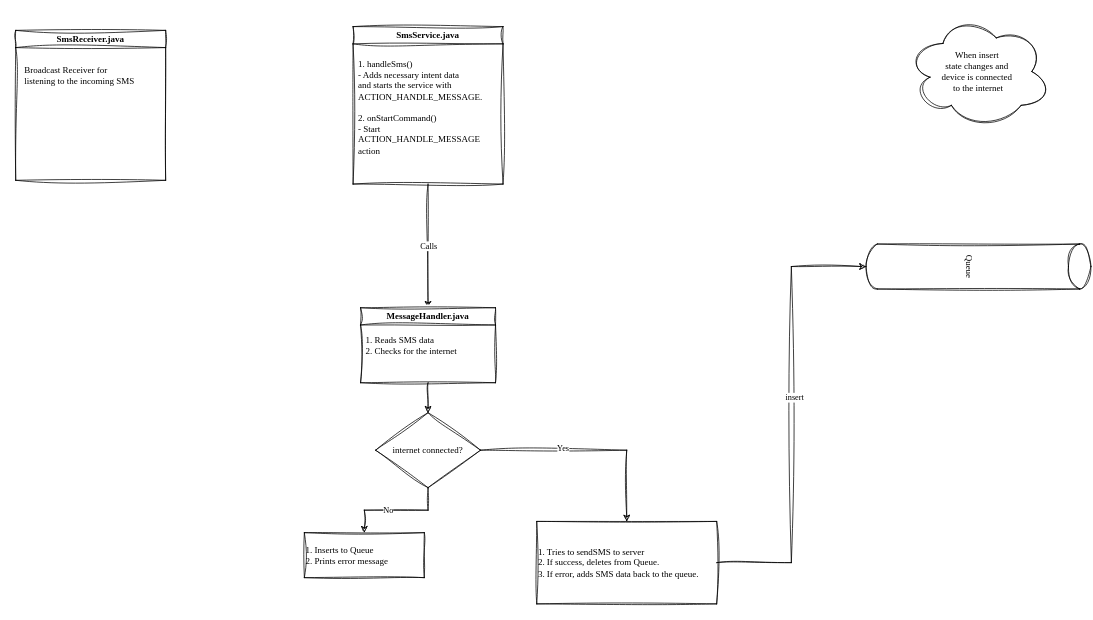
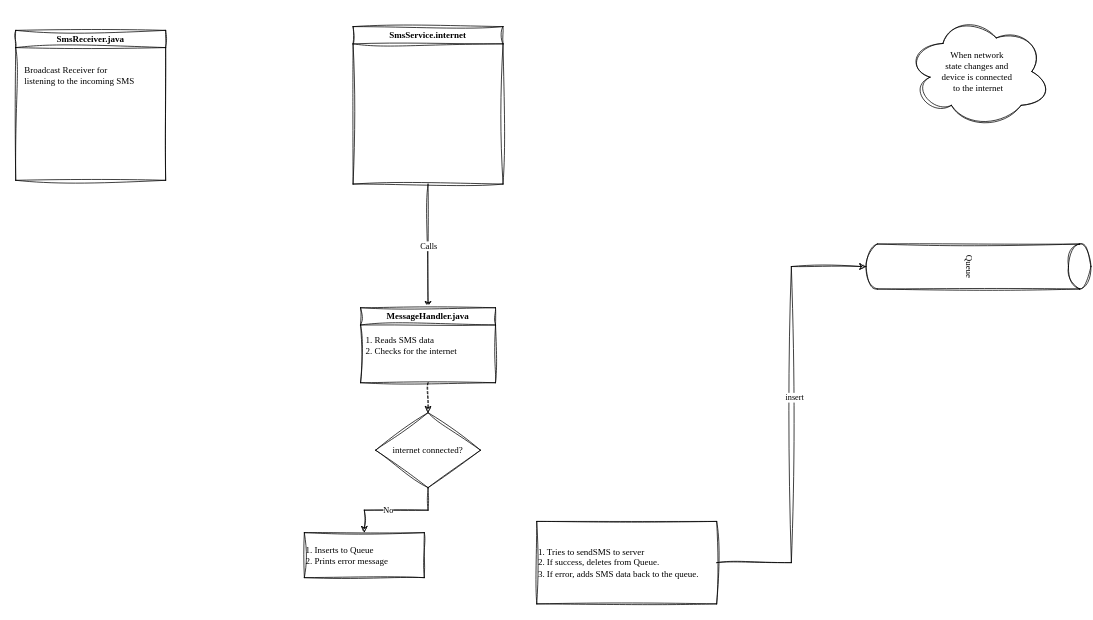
(428, 36) -> (428, 36)
(978, 72) -> (978, 72)
(428, 113) -> none
(428, 394) -> (428, 394)
(623, 450) -> none
